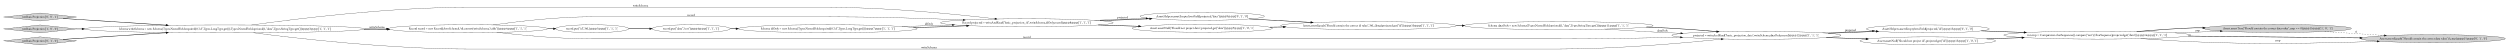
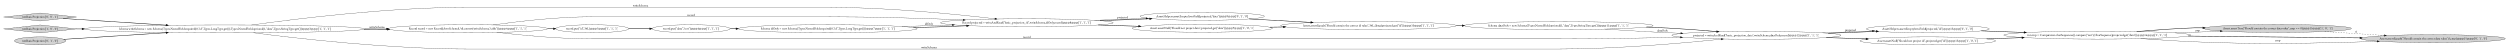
(40, 41) -> (40, 41)
